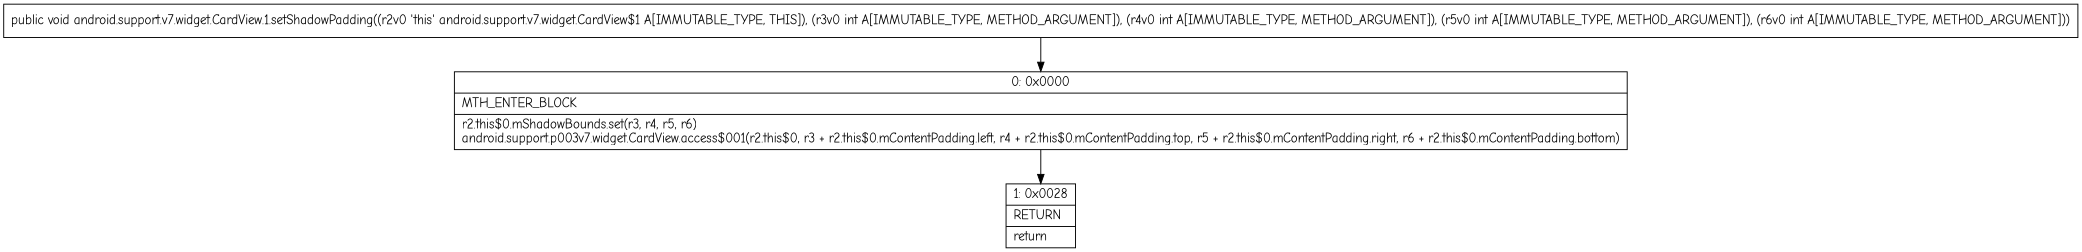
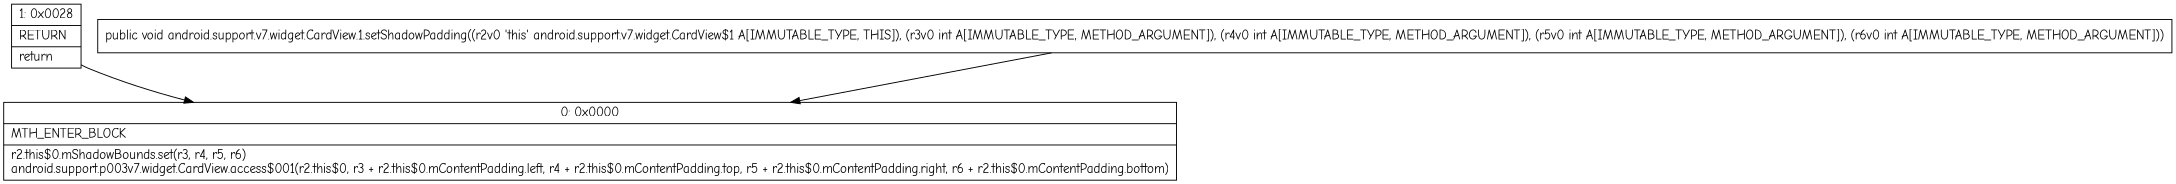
(1041, 162) -> (132, 84)
